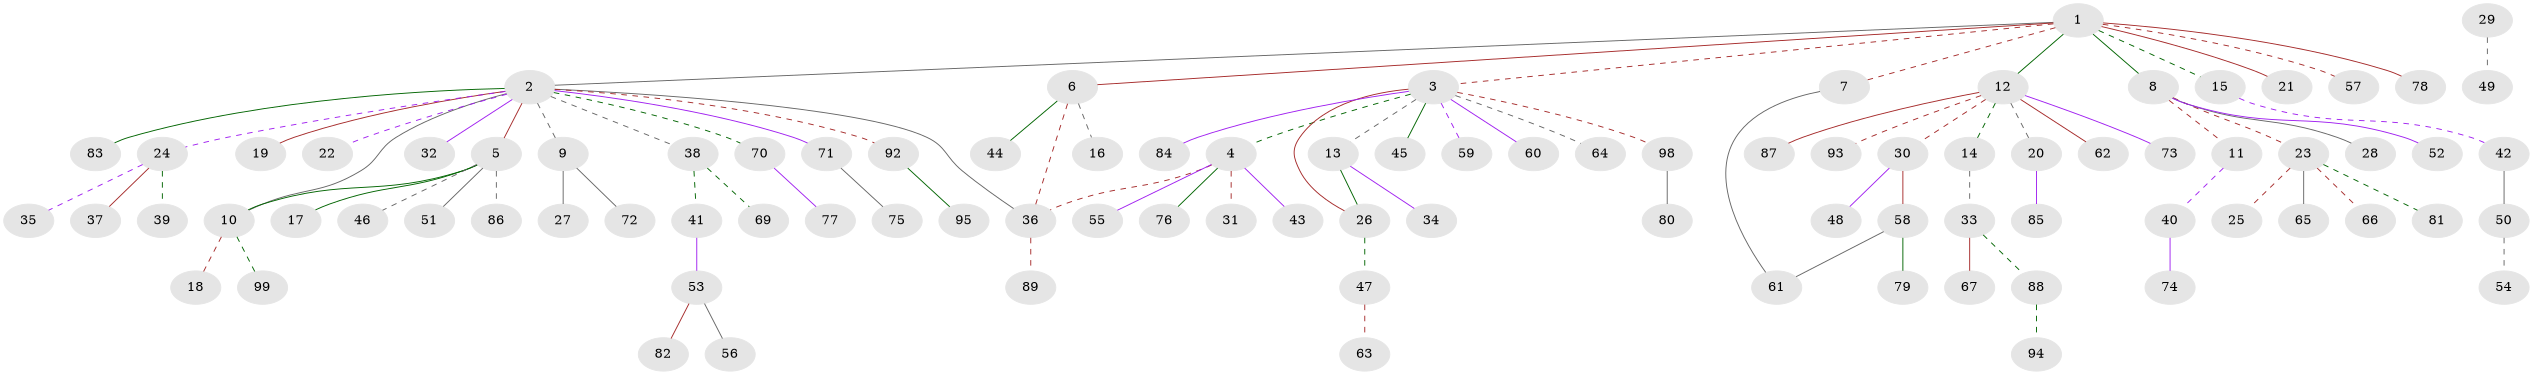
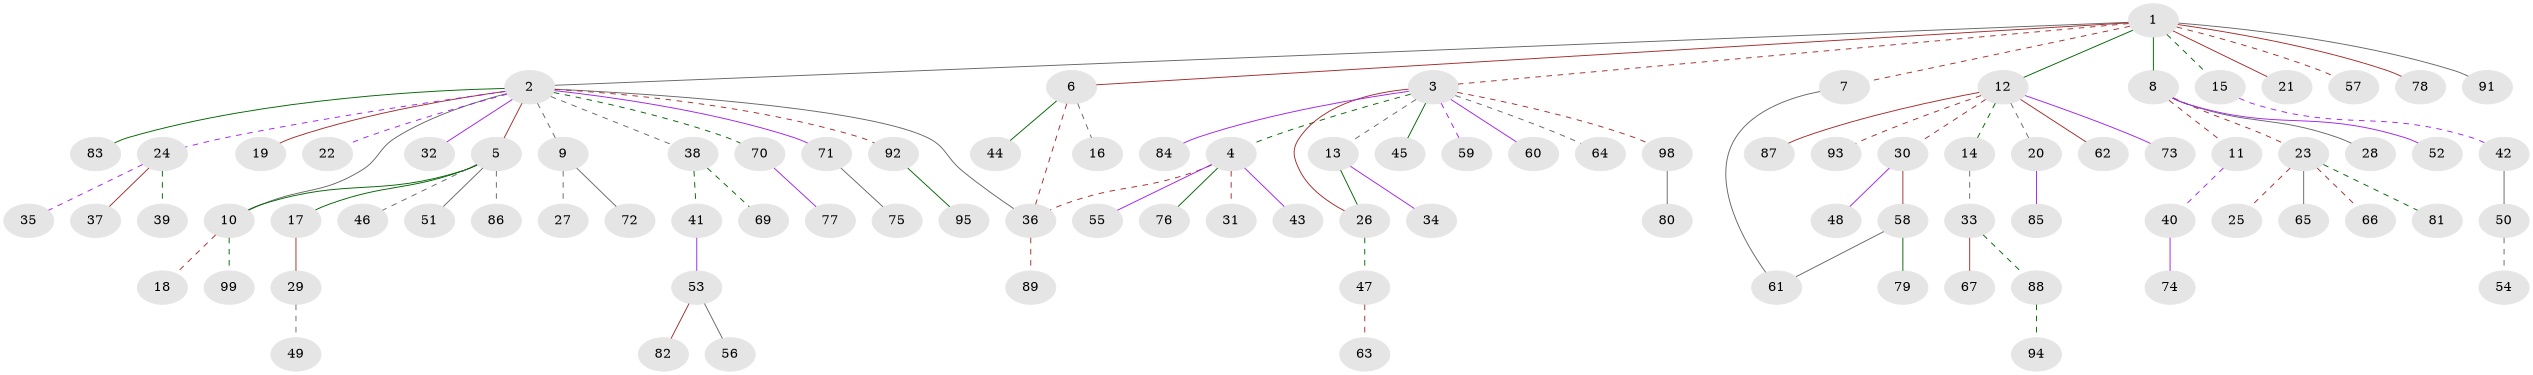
none -> (2487, 87)
(563, 188) -> (563, 188)
none -> (296, 254)
